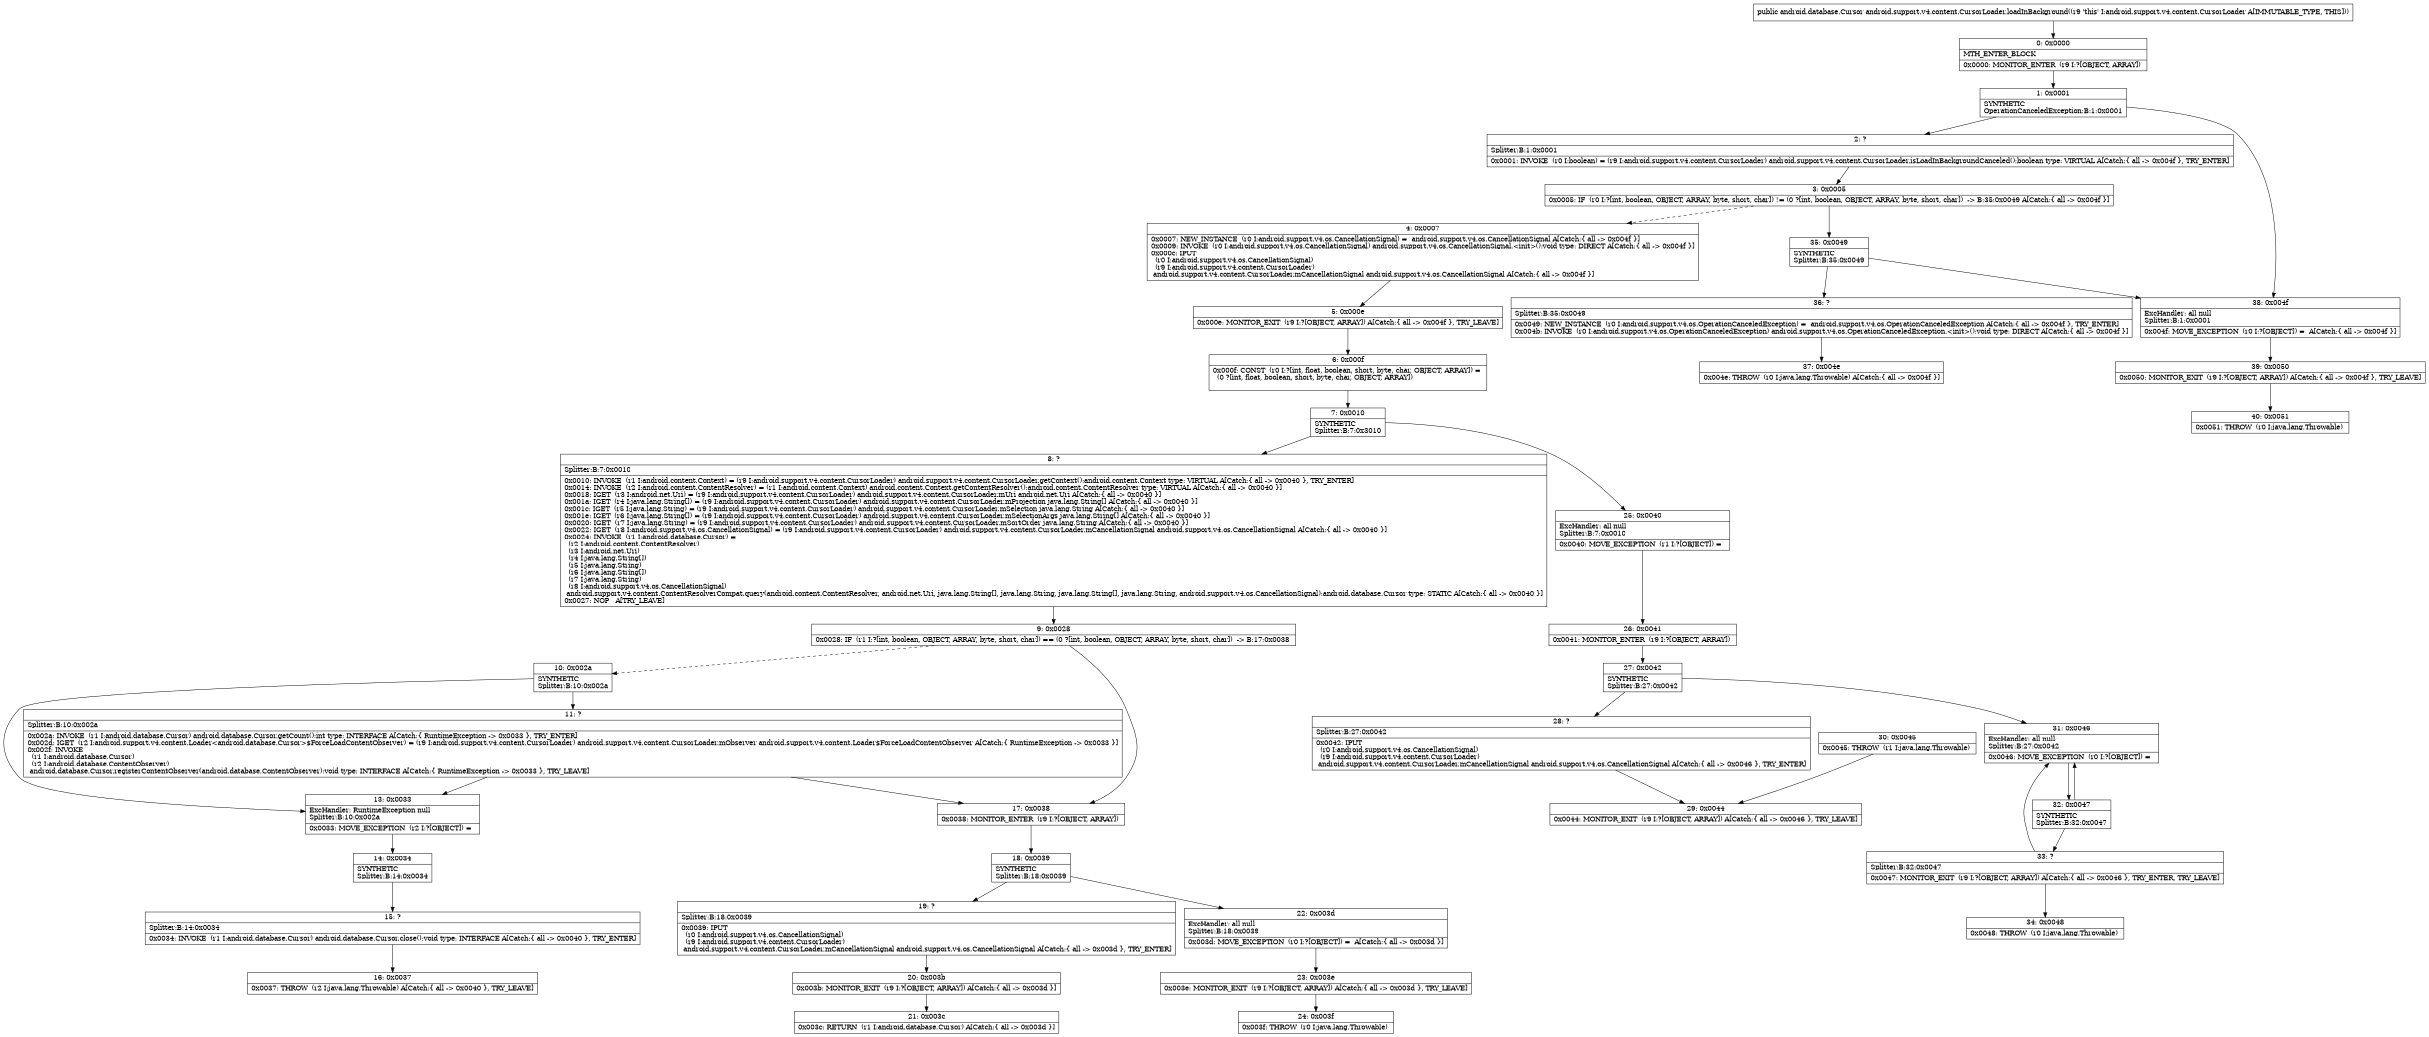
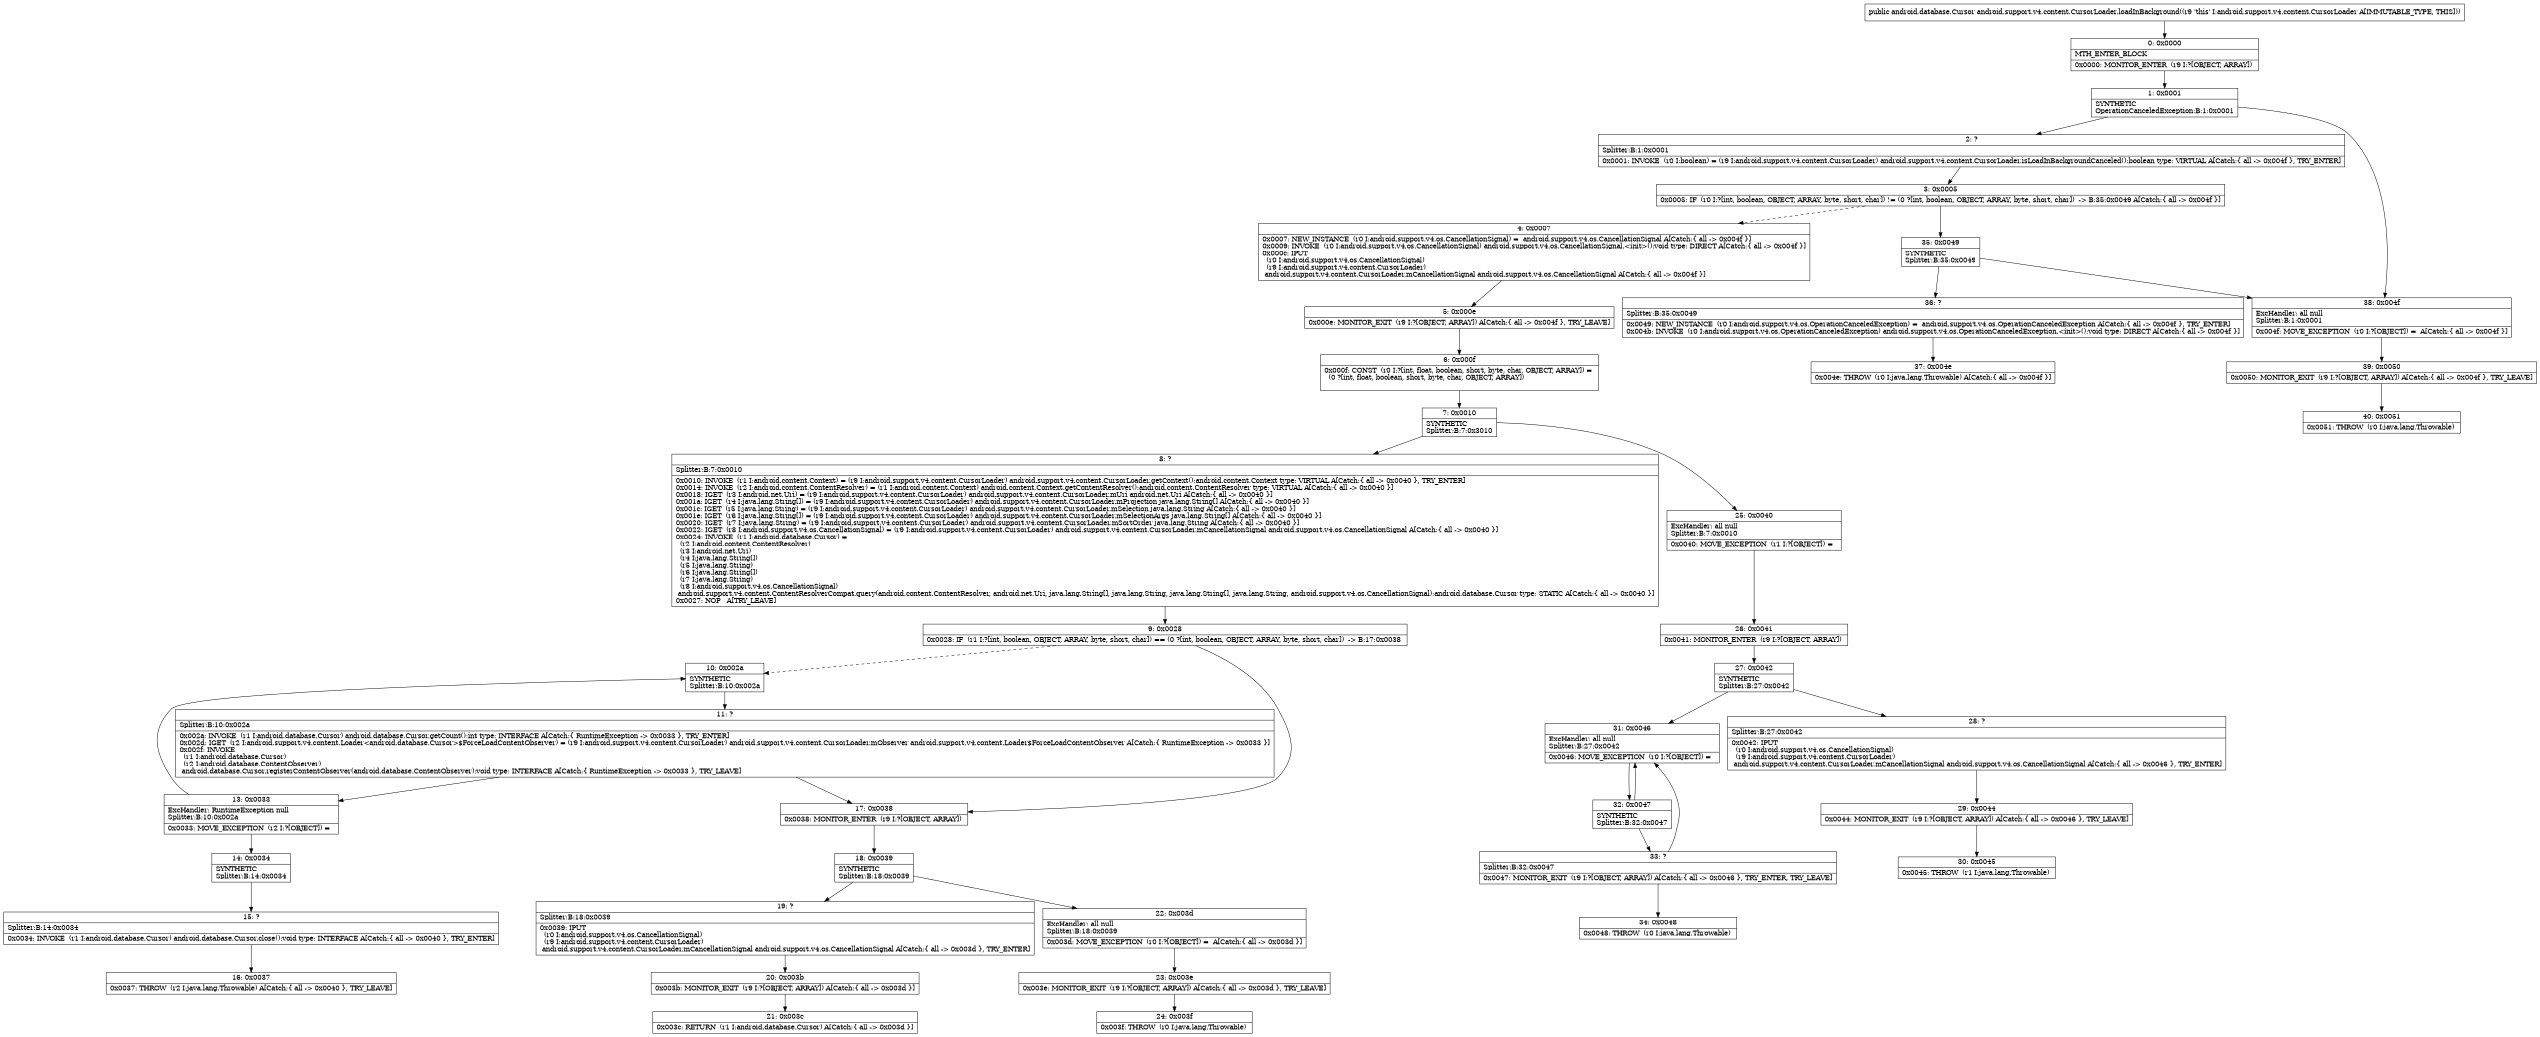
(95, 696) -> (375, 689)
(1808, 780) -> (1977, 839)
